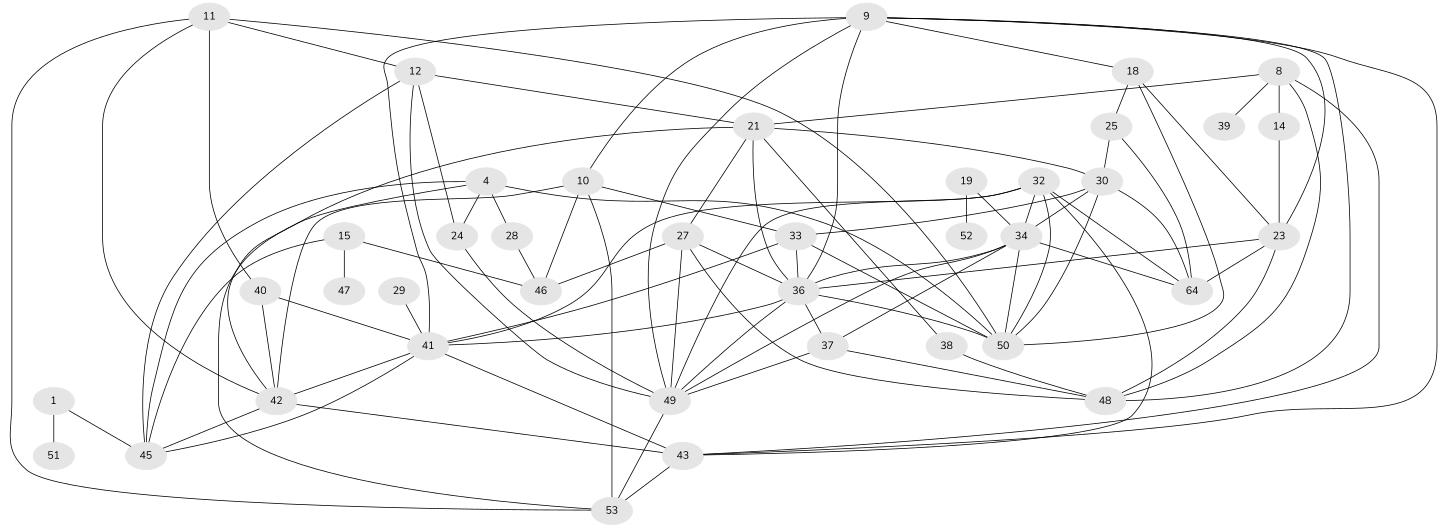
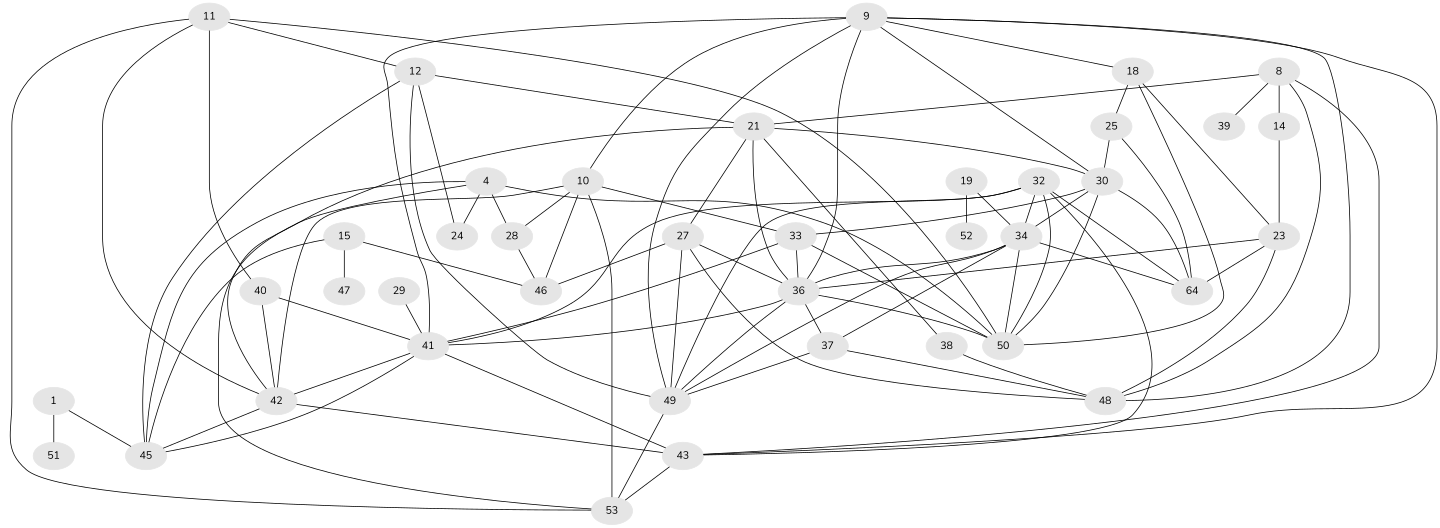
(1304, 57) -> (979, 96)
none -> (547, 209)
(550, 333) -> none
